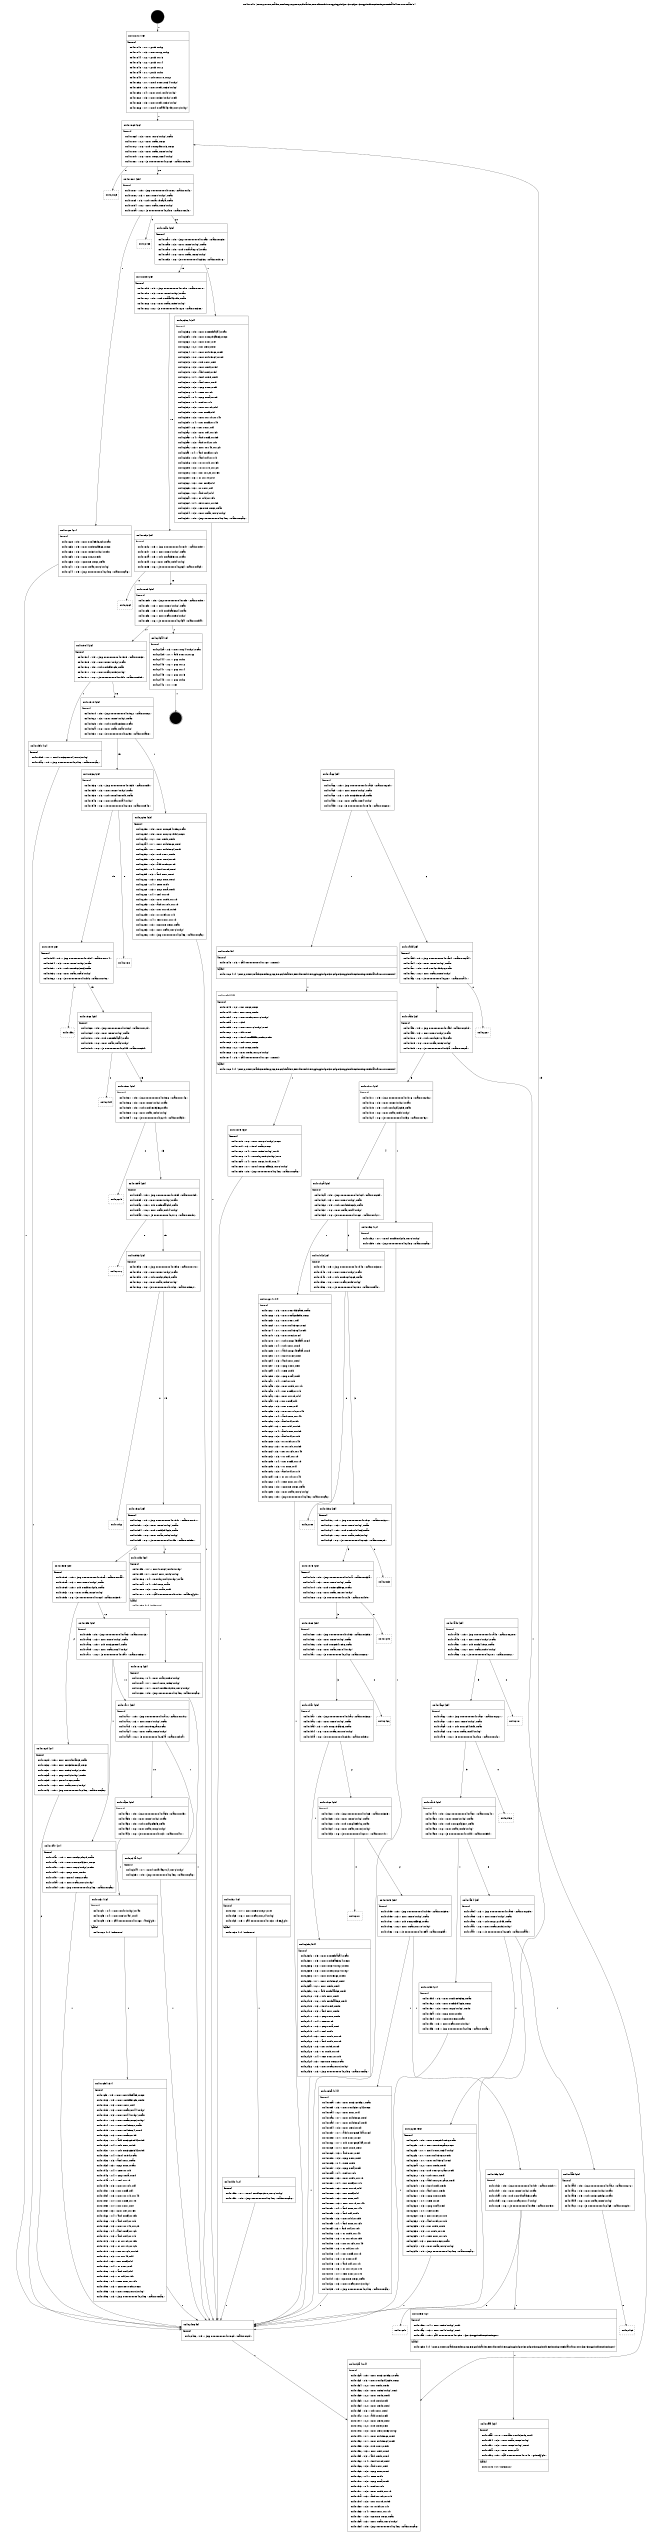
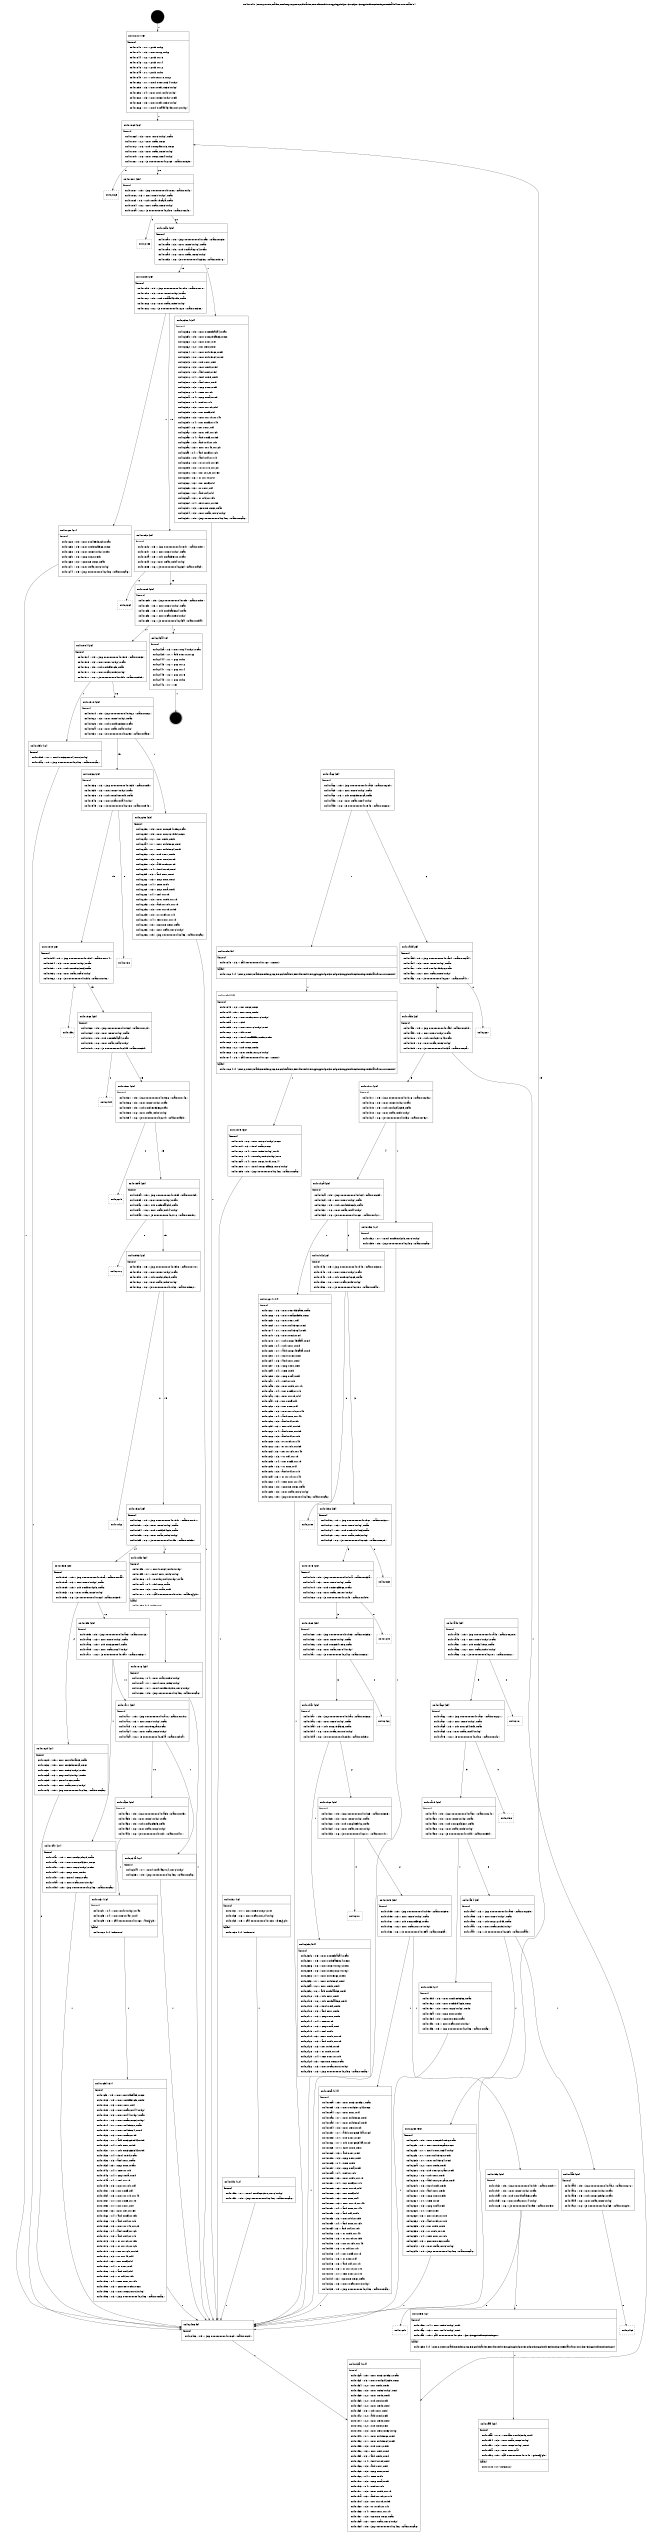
(108, 368) -> (142, 419)
